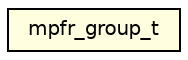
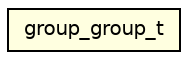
(94, 30) -> (94, 30)
